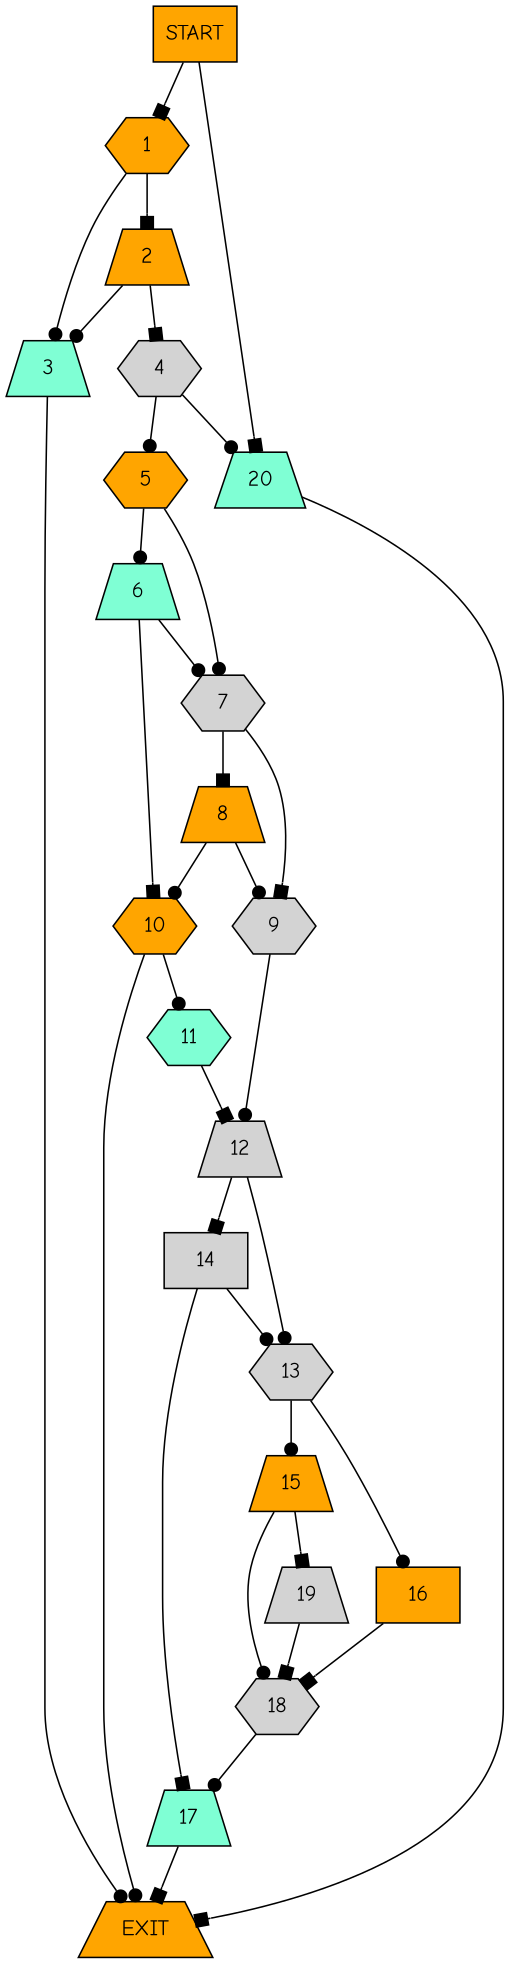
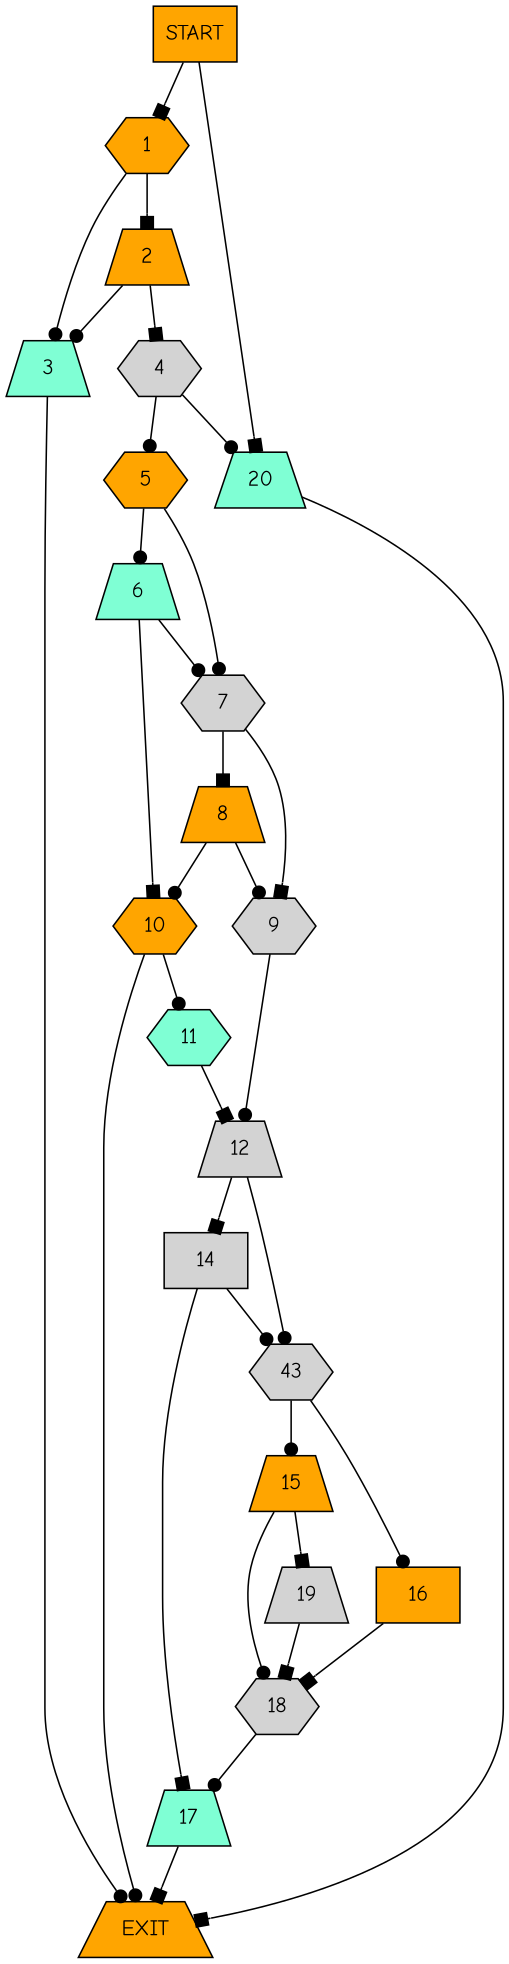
(291, 1372) -> (291, 1372)
